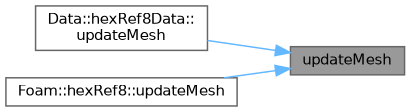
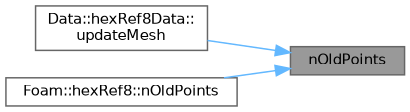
(348, 61) -> (348, 61)
(122, 92) -> (122, 92)
